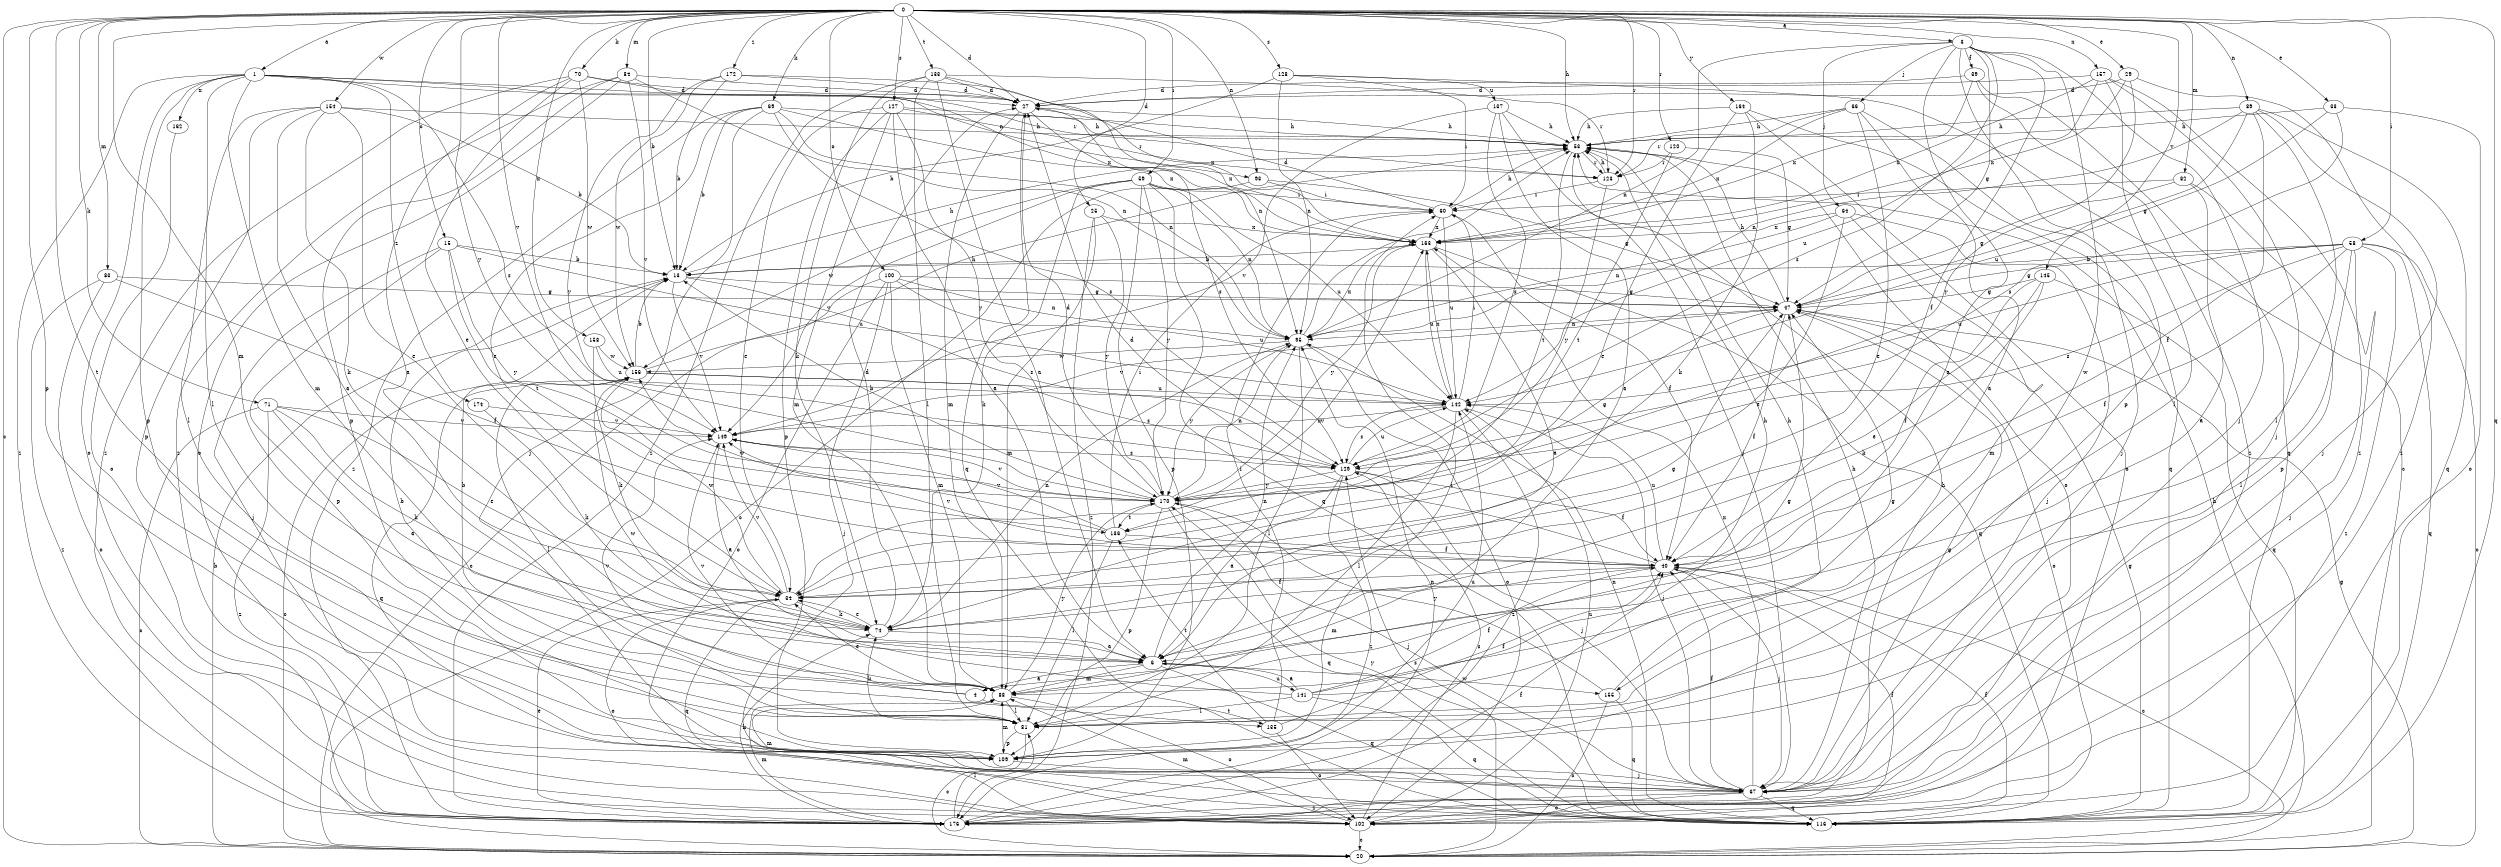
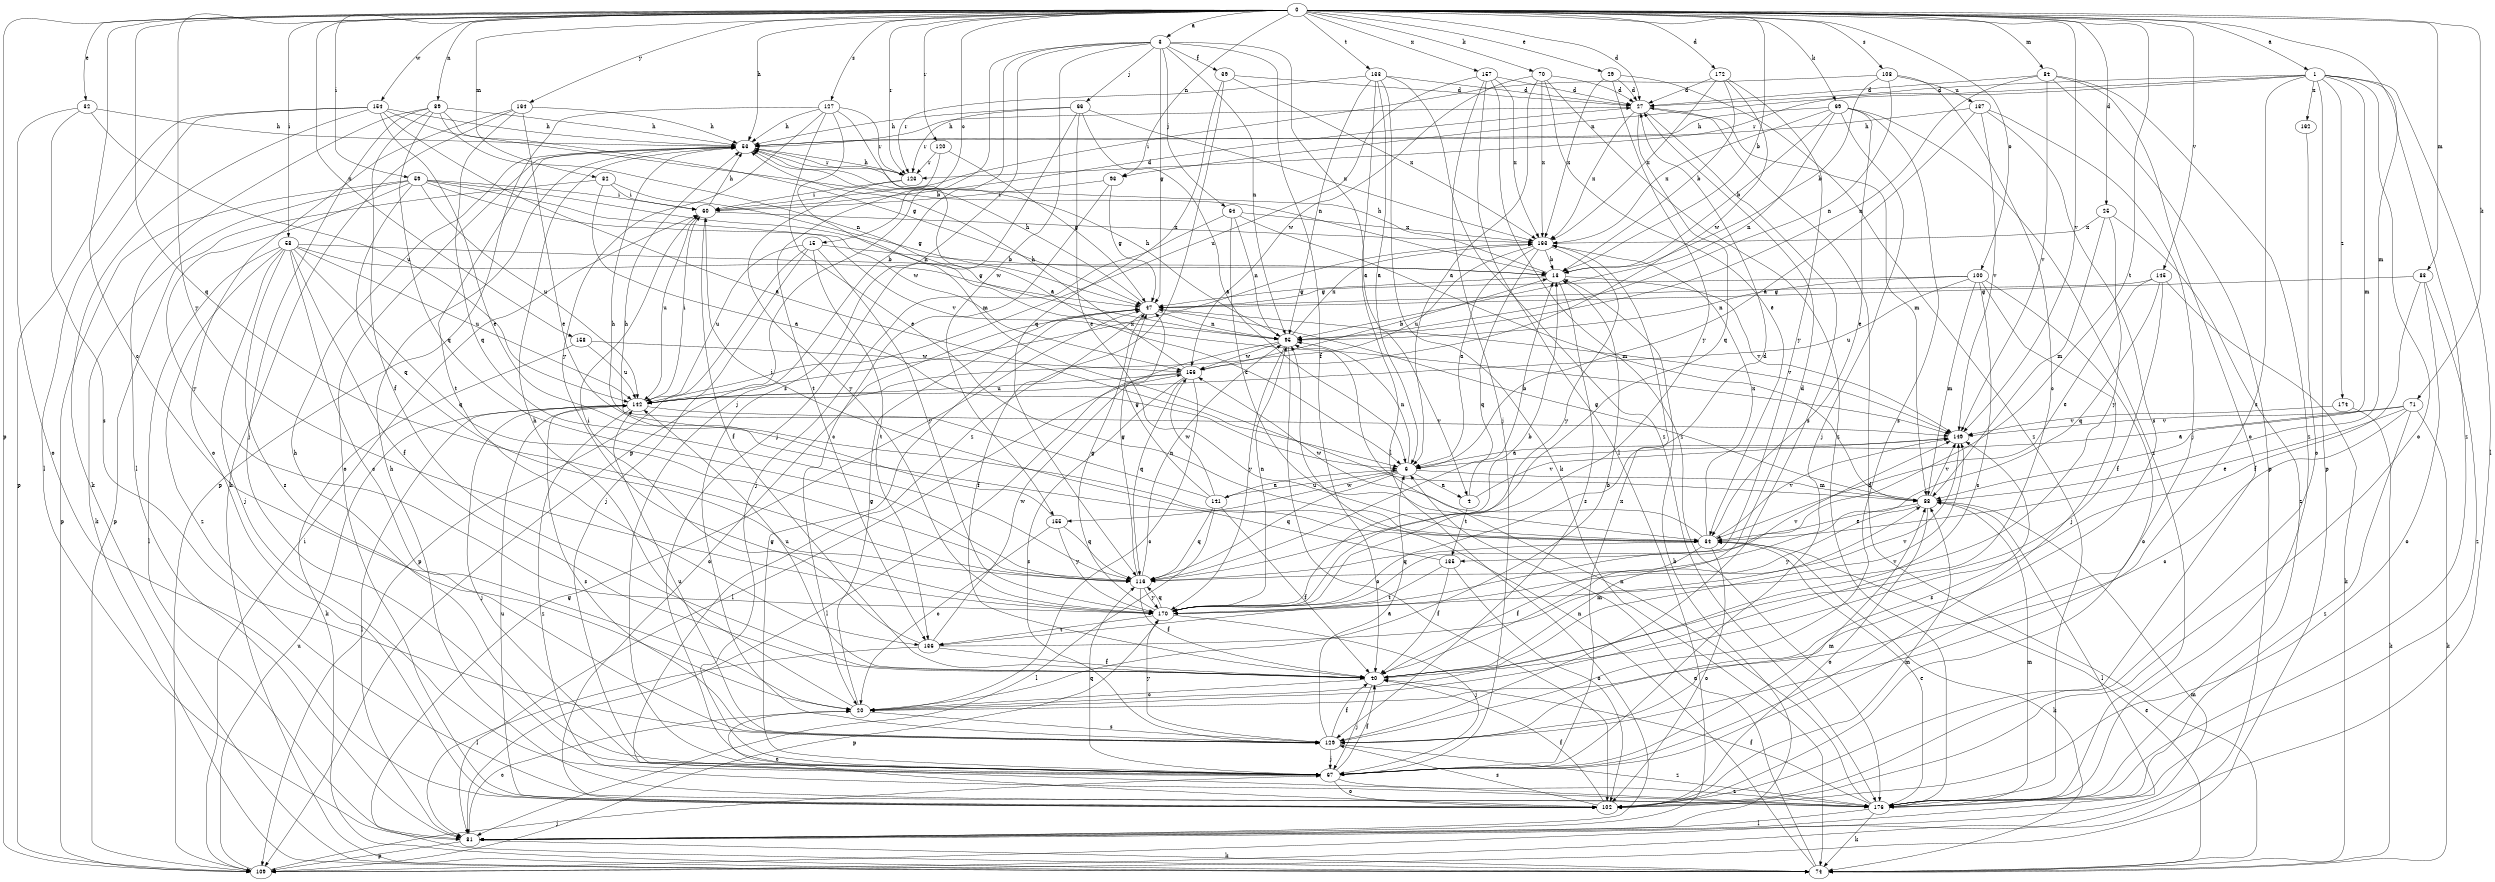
(753, 42) -> (1695, 42)
(1283, 75) -> (1887, 75)
(2334, 107) -> (87, 107)
(1032, 451) -> (1753, 659)
(1229, 582) -> (1548, 594)
